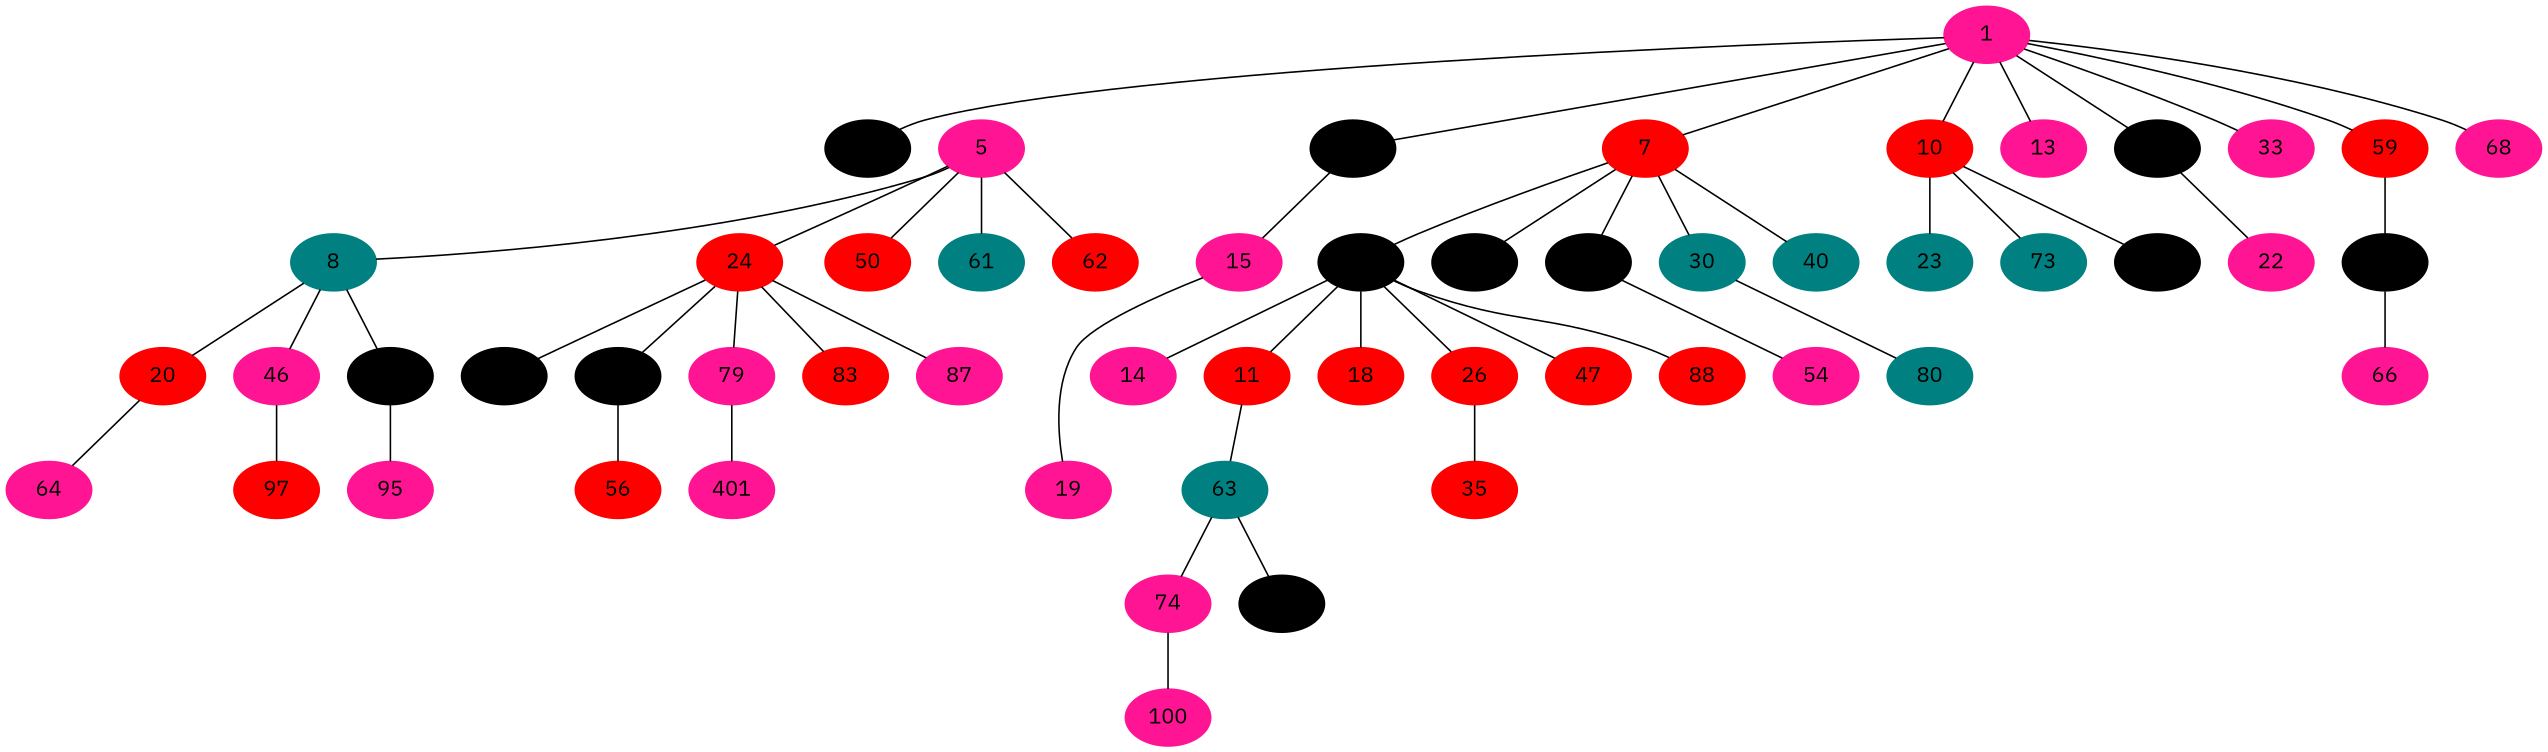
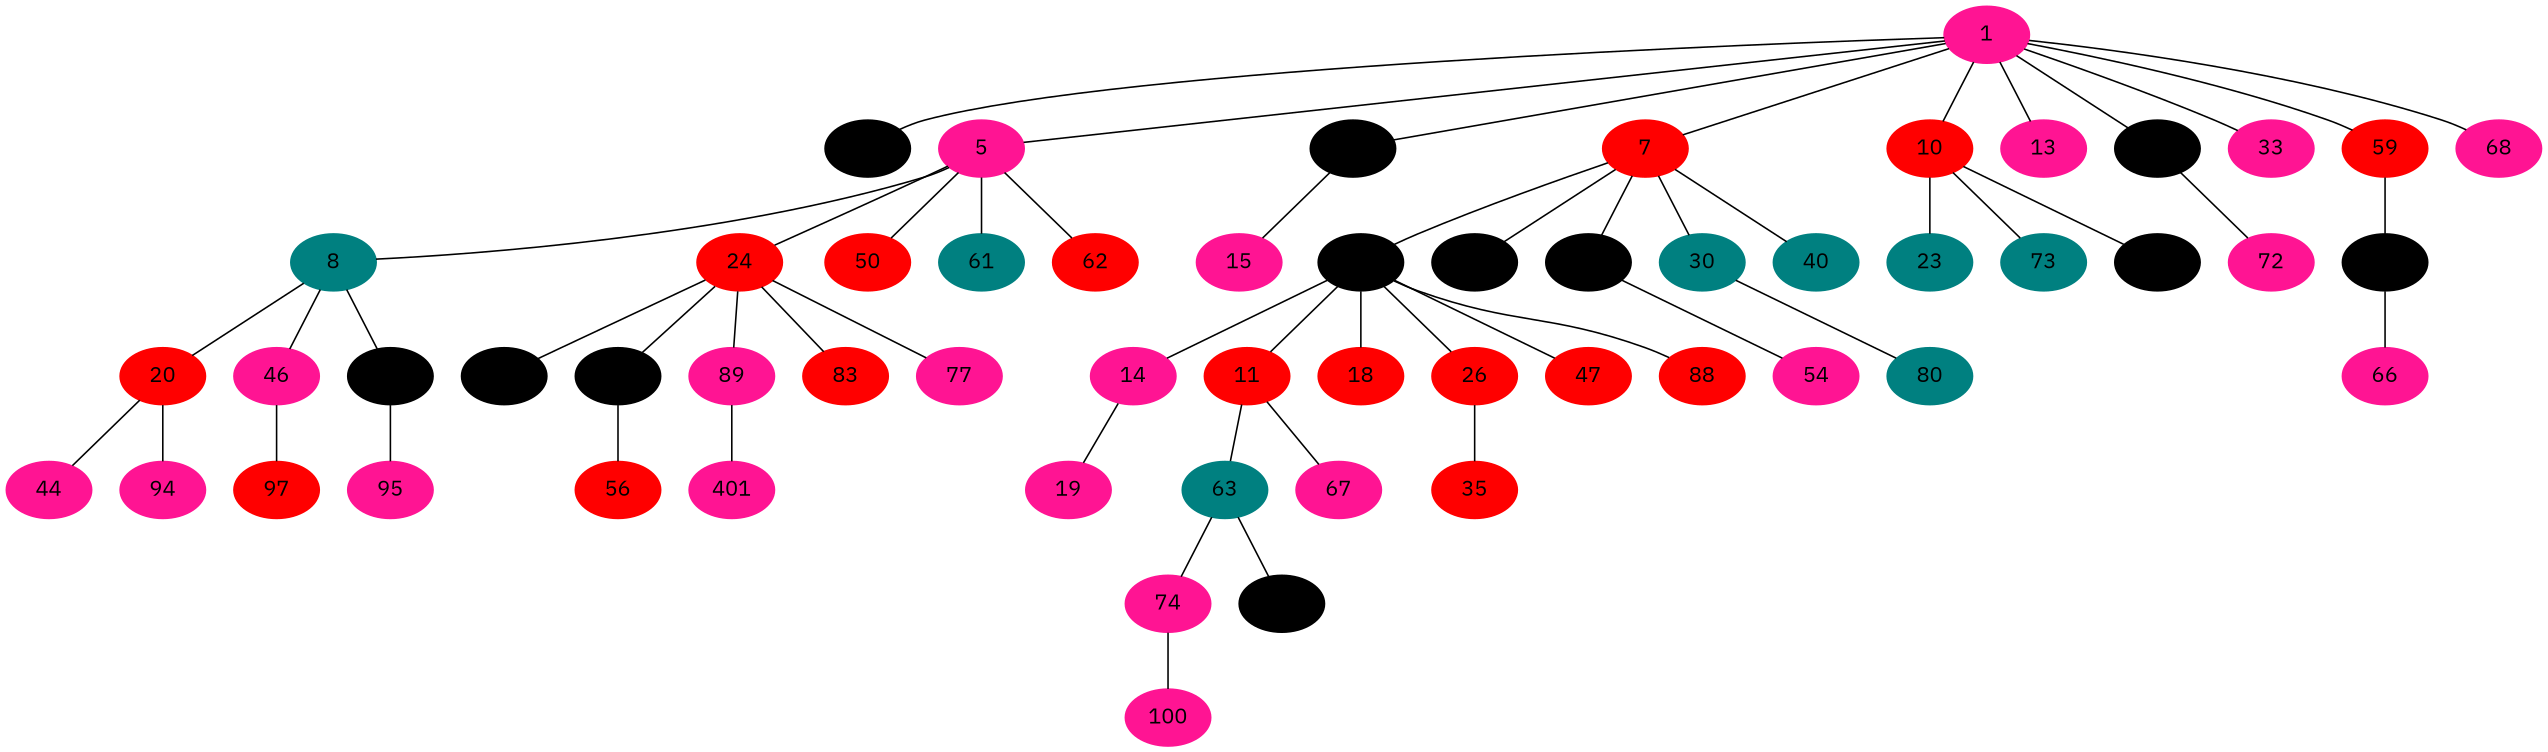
none -> (1484, 92)
(2271, 262) -> (2271, 262)
(1086, 337) -> (1101, 433)
(732, 376) -> (732, 376)
(959, 376) -> (959, 376)
(49, 490) -> (49, 490)
none -> (163, 490)
none -> (1339, 490)
